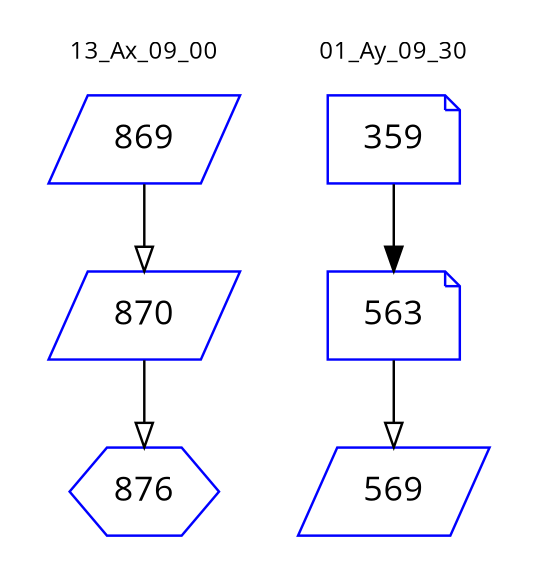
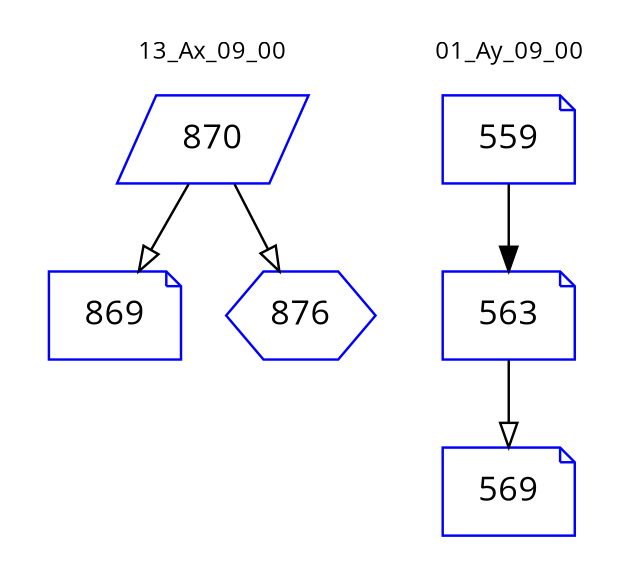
(394, 53) -> (510, 53)
(144, 139) -> (115, 316)
(394, 139) -> (509, 139)
(144, 215) -> (170, 217)
(394, 492) -> (509, 492)
